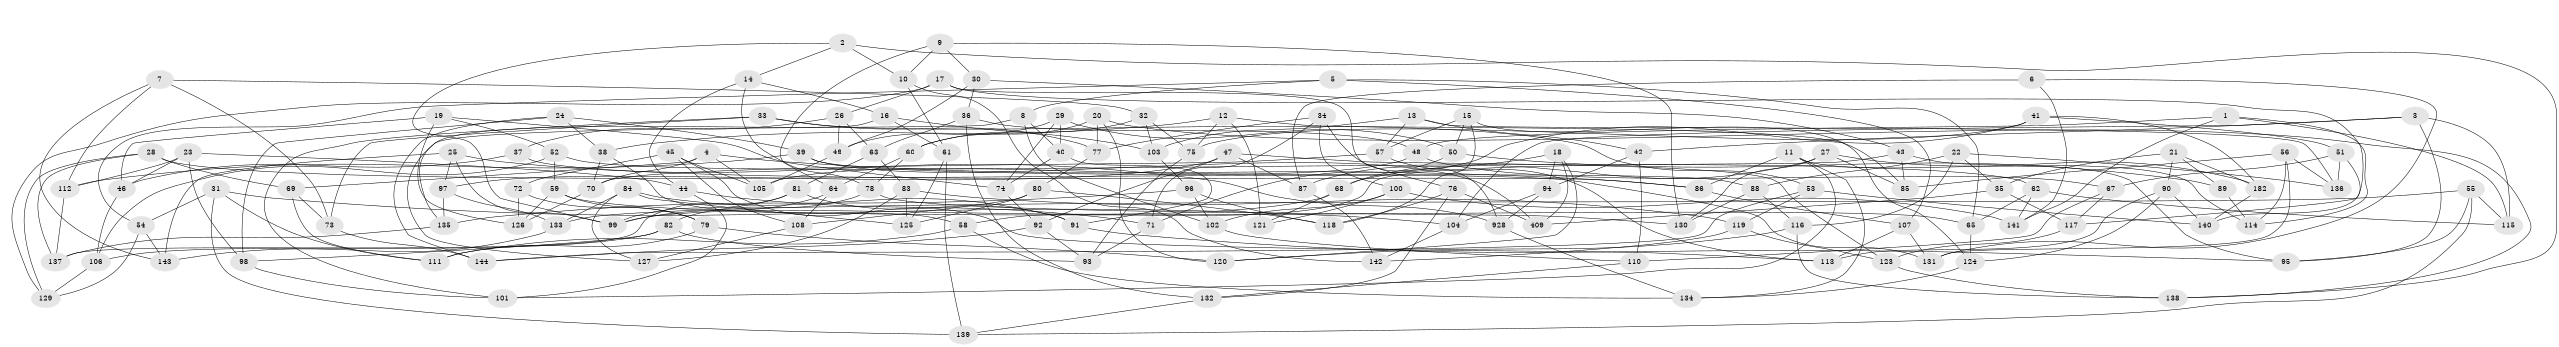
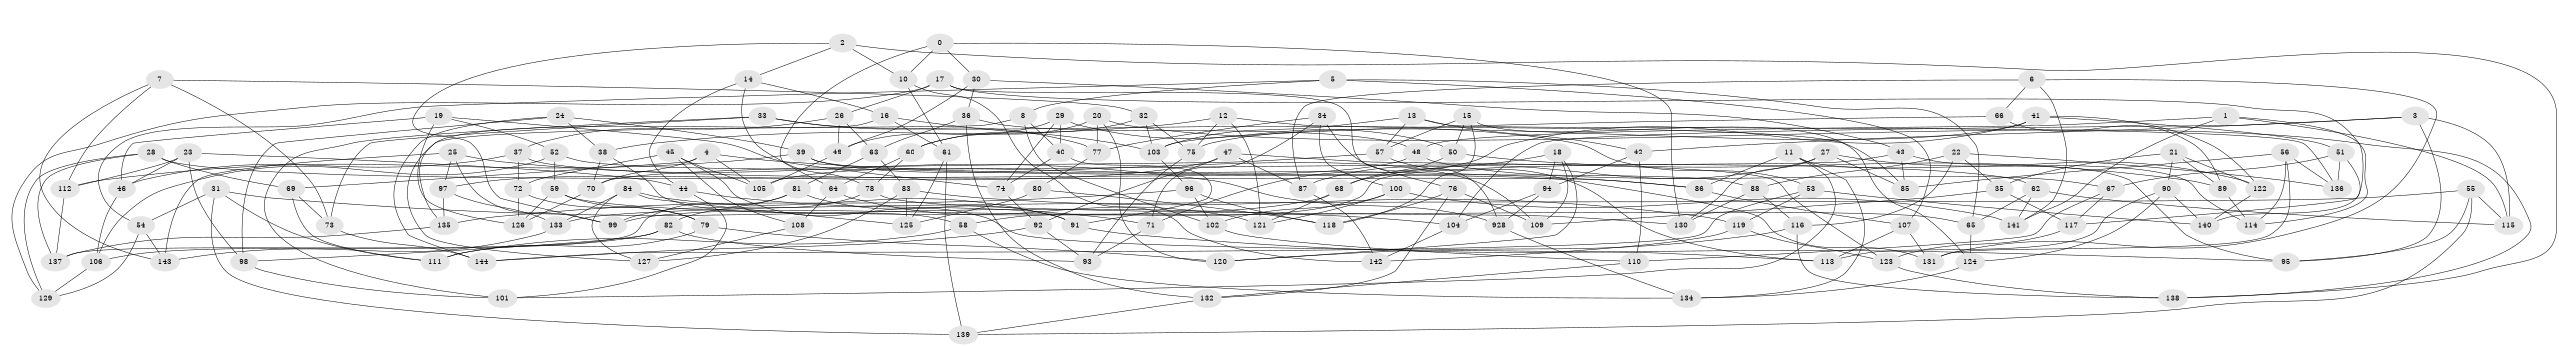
(940, 43) -> (940, 43)
none -> (2000, 116)
none -> (518, 171)
(2260, 189) -> (2260, 189)
(725, 210) -> (1045, 211)
(872, 217) -> none
(1537, 226) -> (1537, 226)
